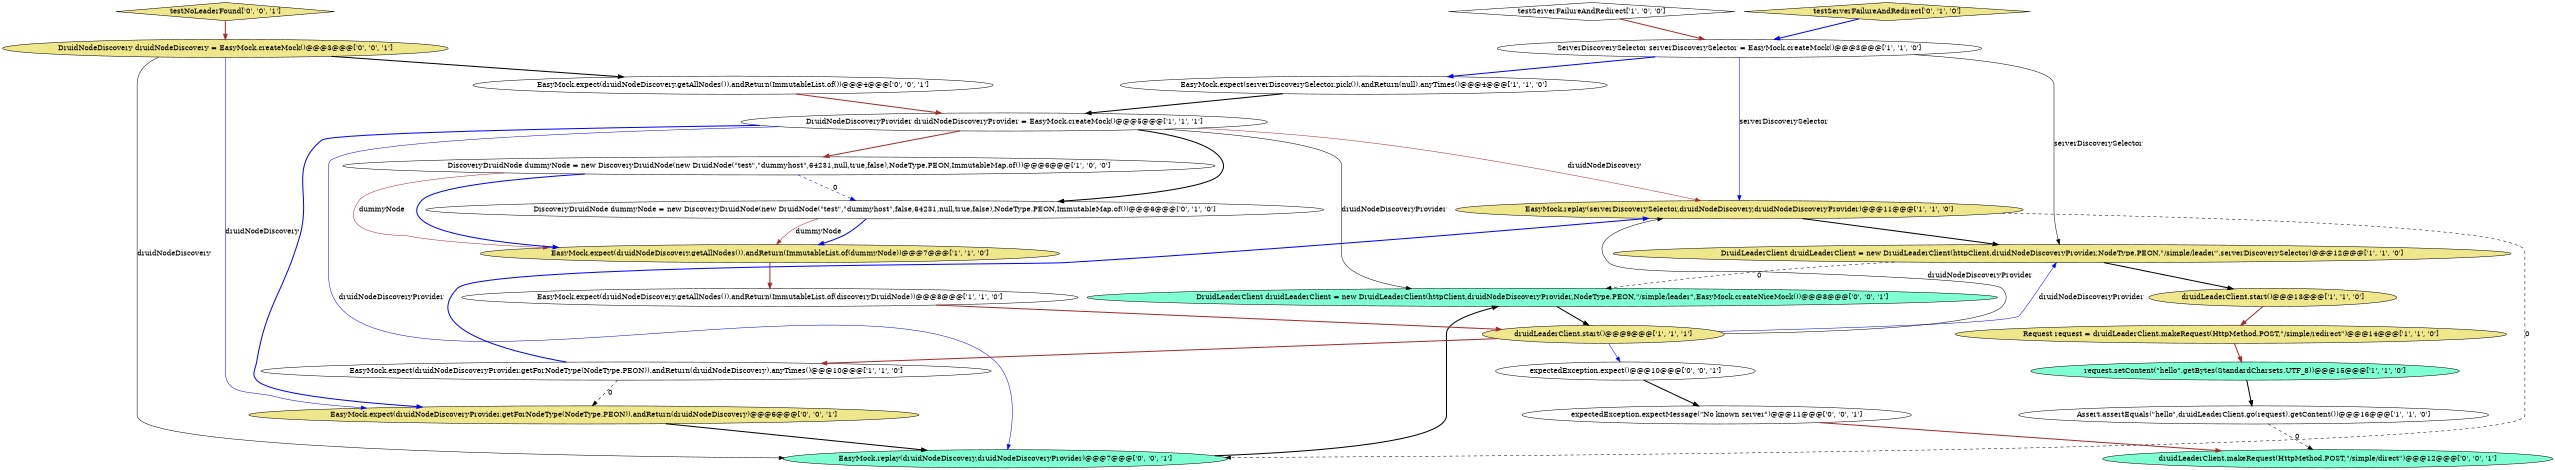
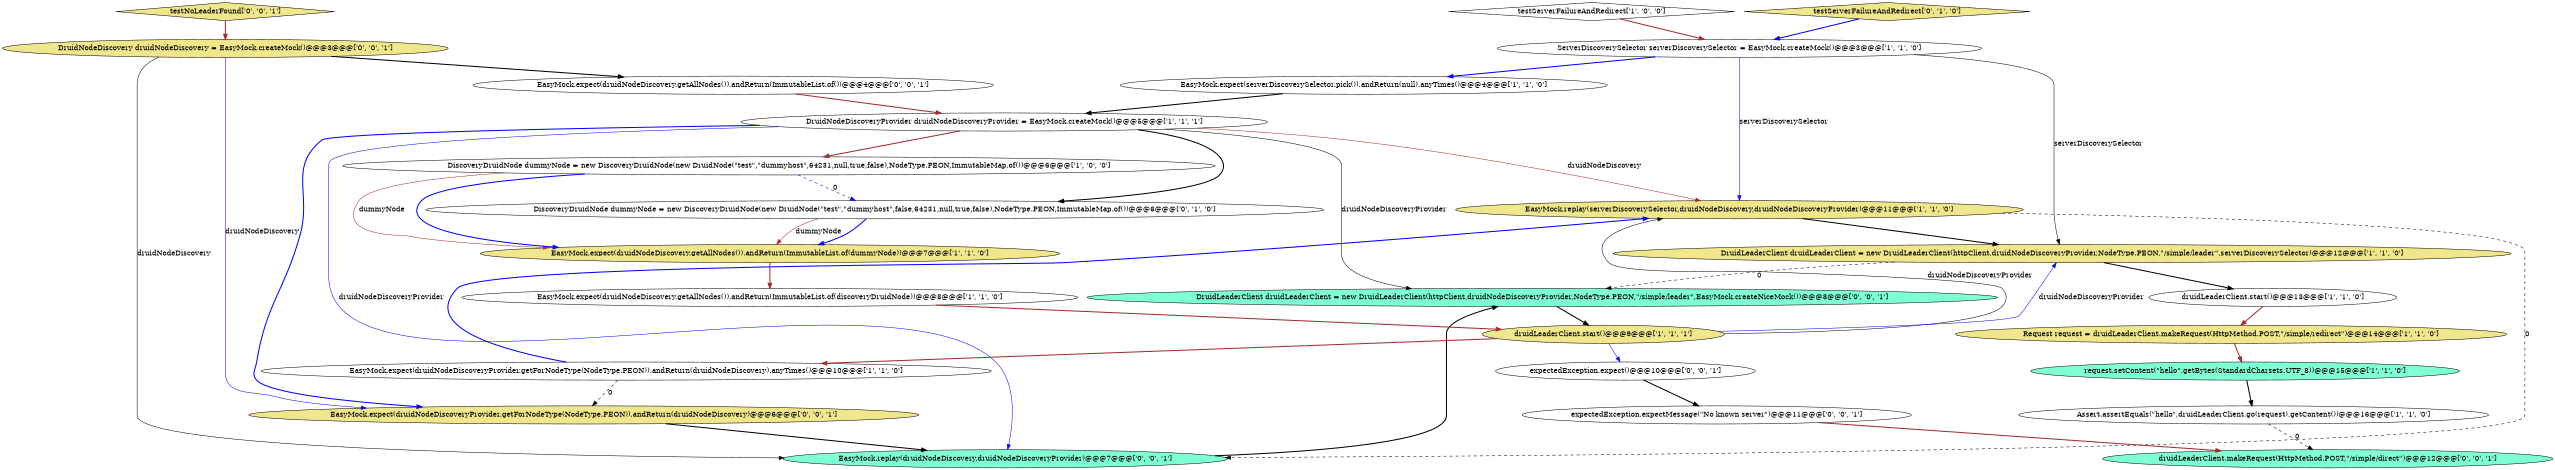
(2273, 297) -> (2273, 297)
